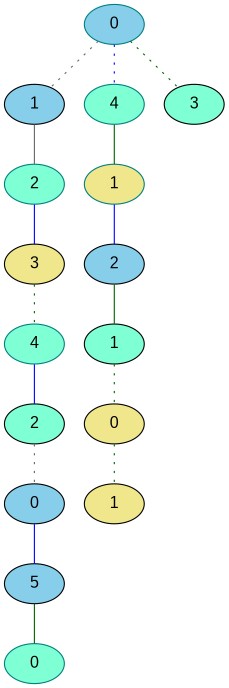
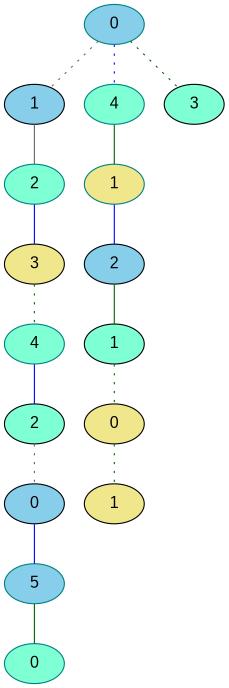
(34, 584) -> (34, 584)
